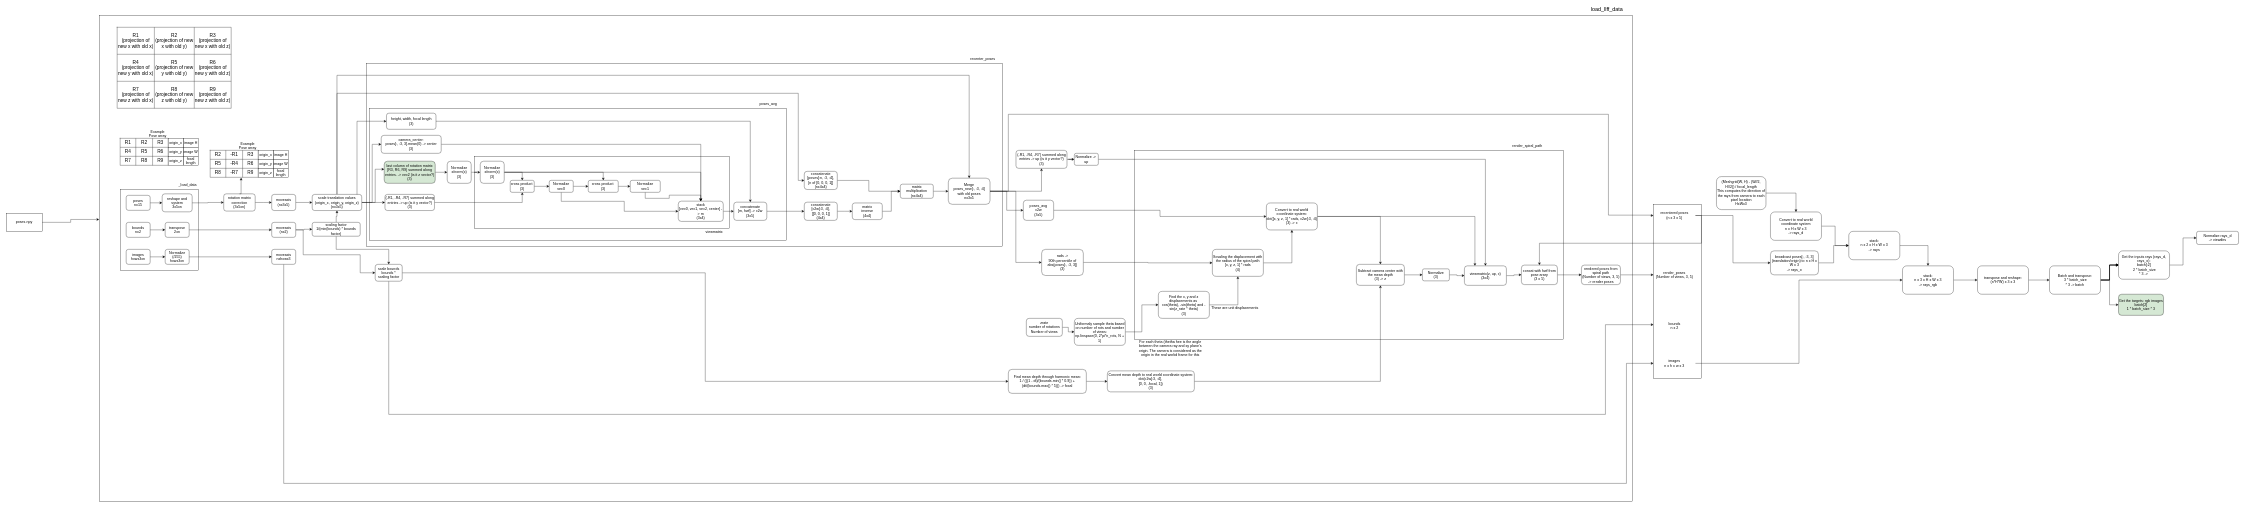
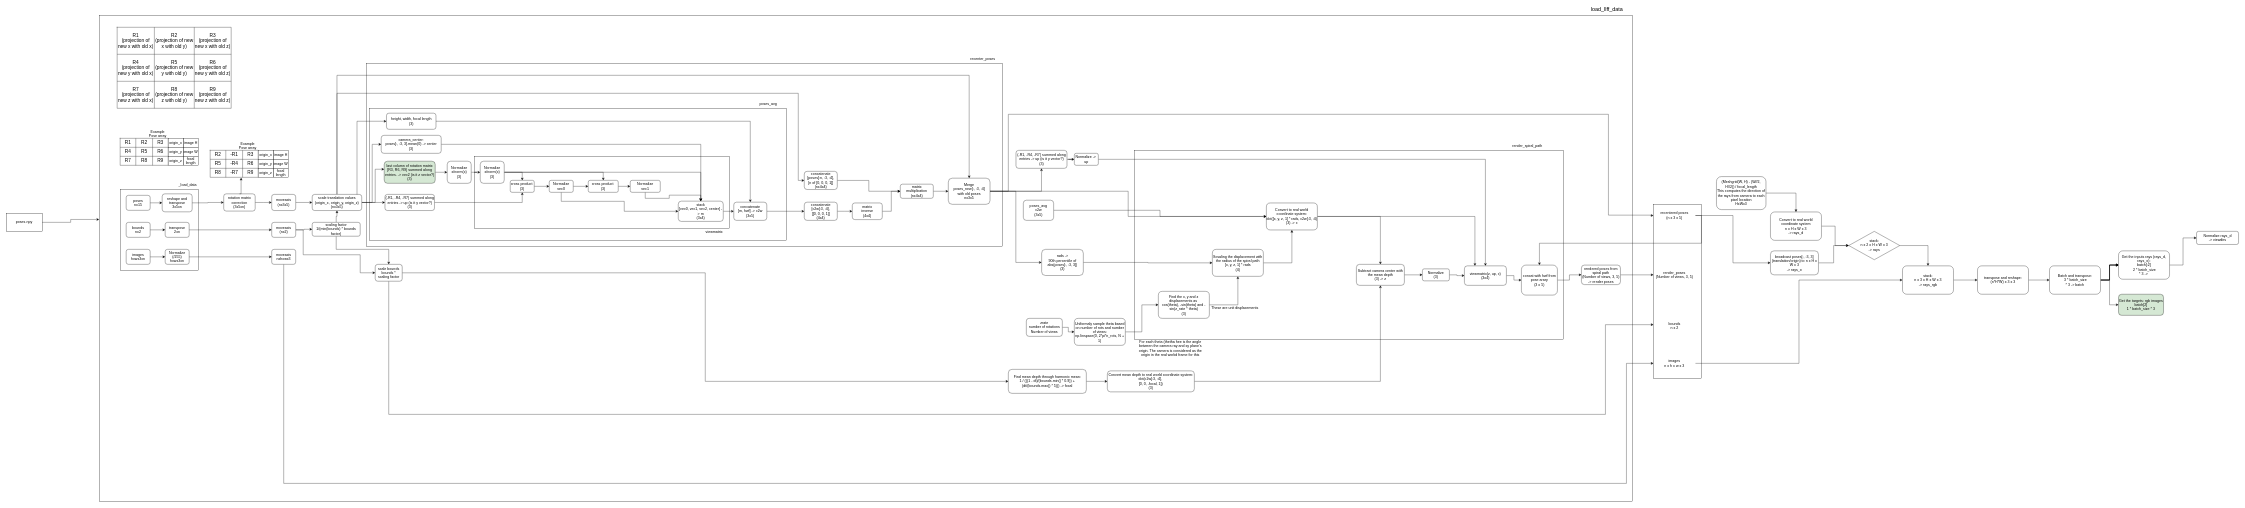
(177, 203) -> (177, 203)
(1020, 210) -> (1112, 191)
(1874, 245) -> (1874, 245)
(1539, 275) -> (1539, 280)
